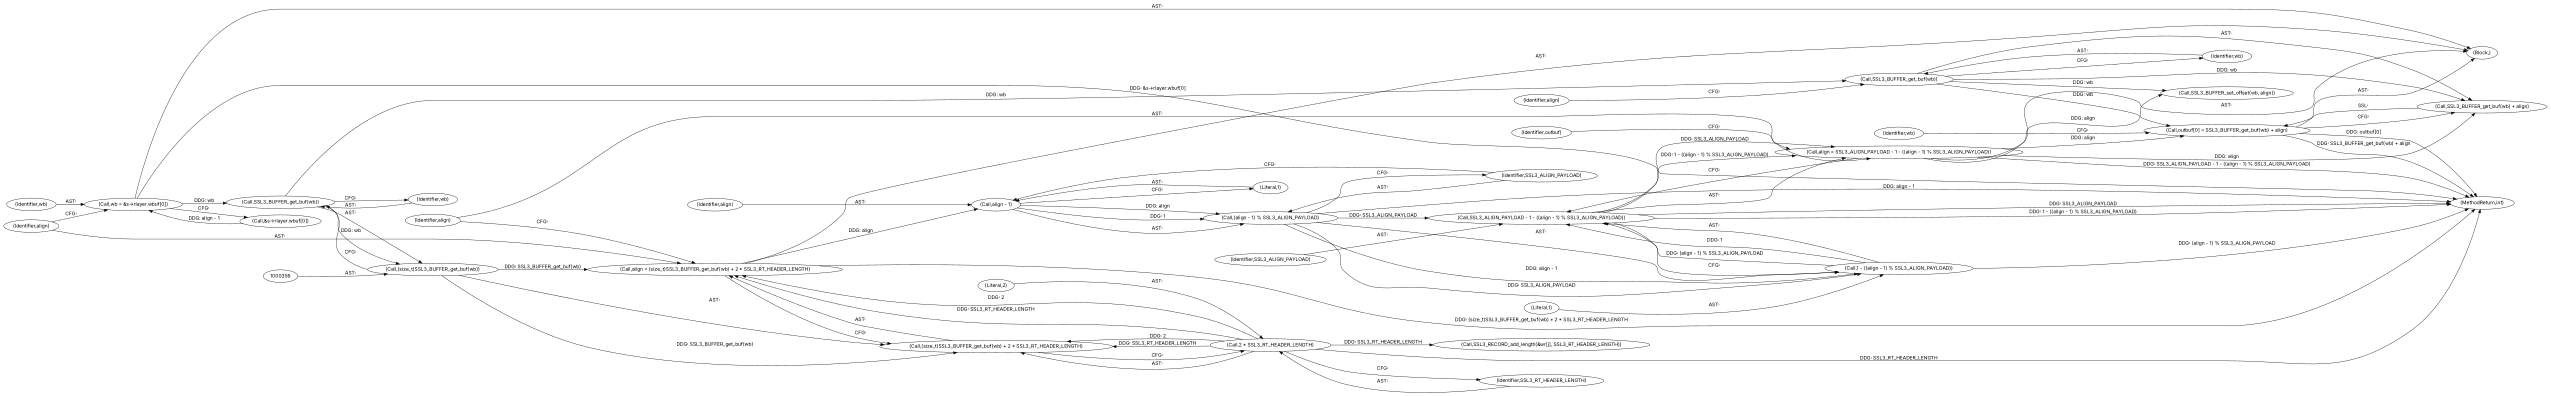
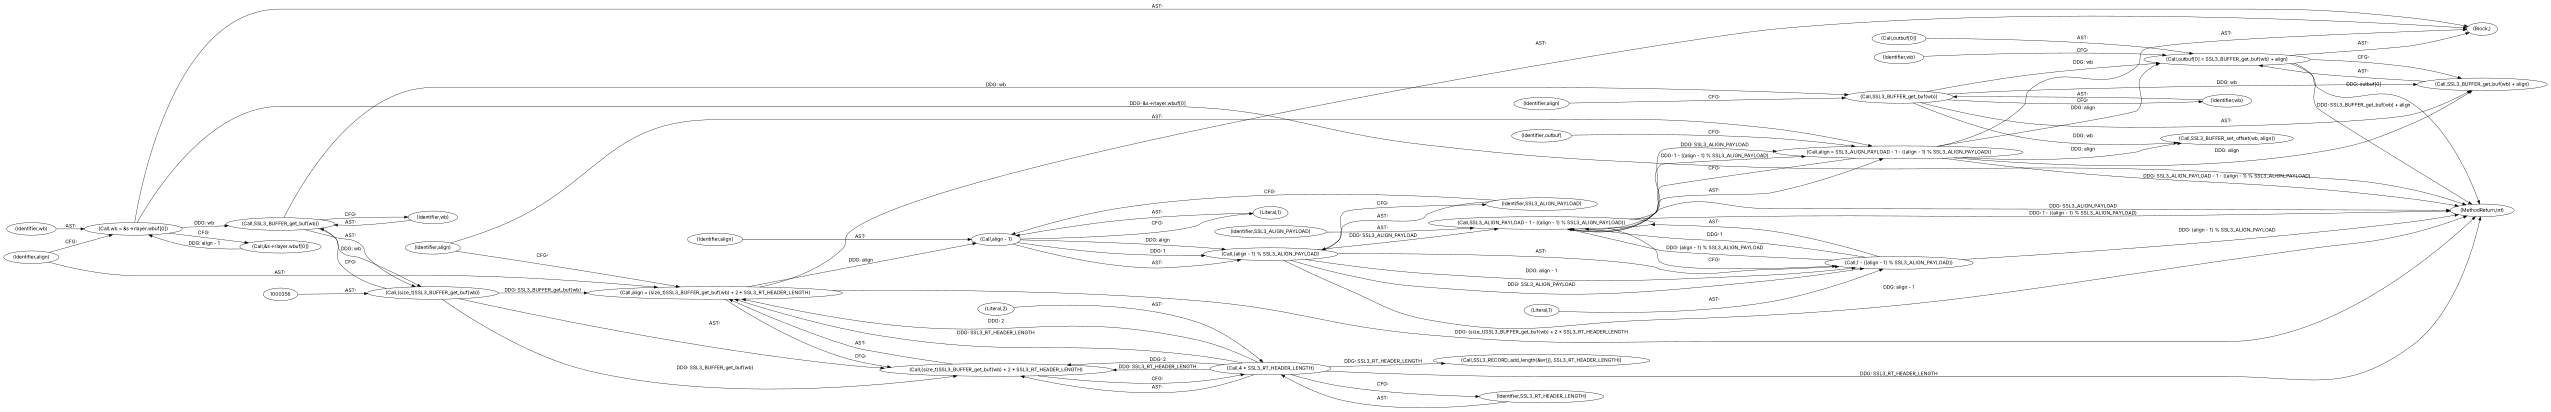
none -> (1899, 38)
(2364, 106) -> (2364, 71)
(1271, 345) -> (1271, 369)
